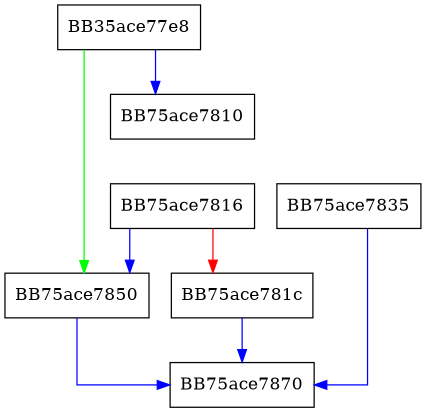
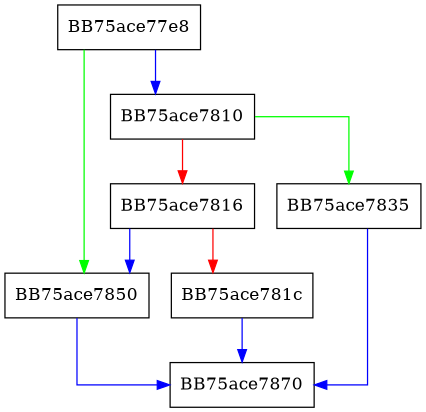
(129, 27) -> (129, 27)
none -> (329, 117)
none -> (183, 155)
